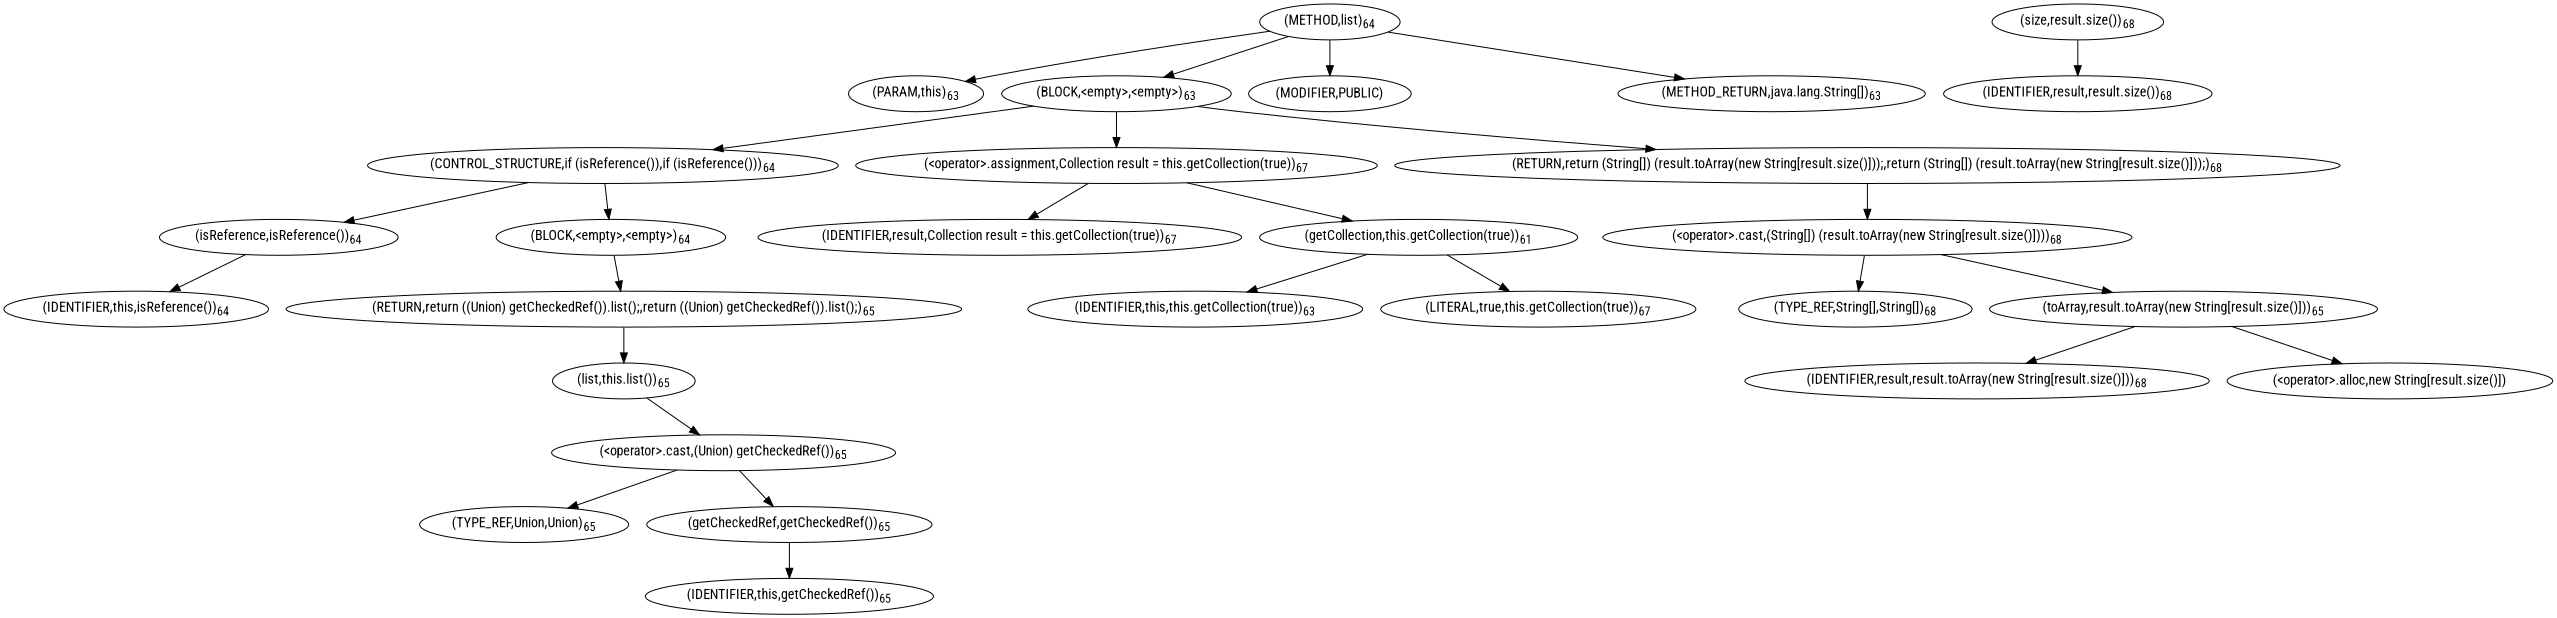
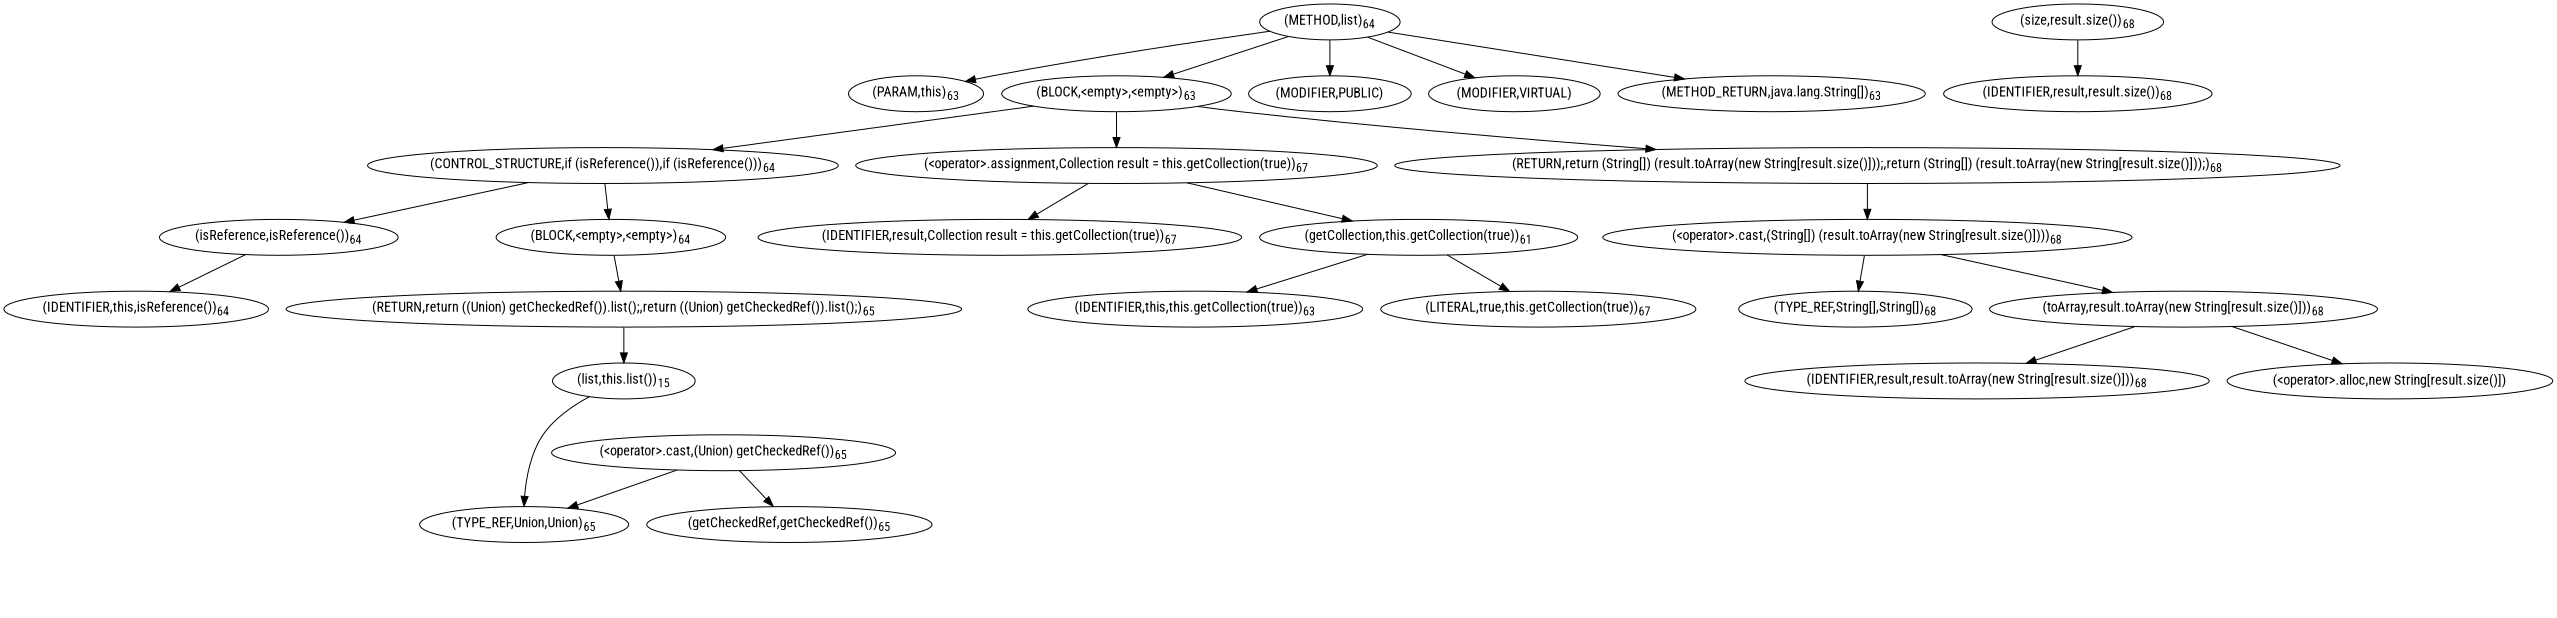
none -> (1514, 94)
(2318, 308) -> (2318, 308)
(664, 379) -> (664, 379)
(669, 414) -> (542, 437)
(789, 596) -> none
